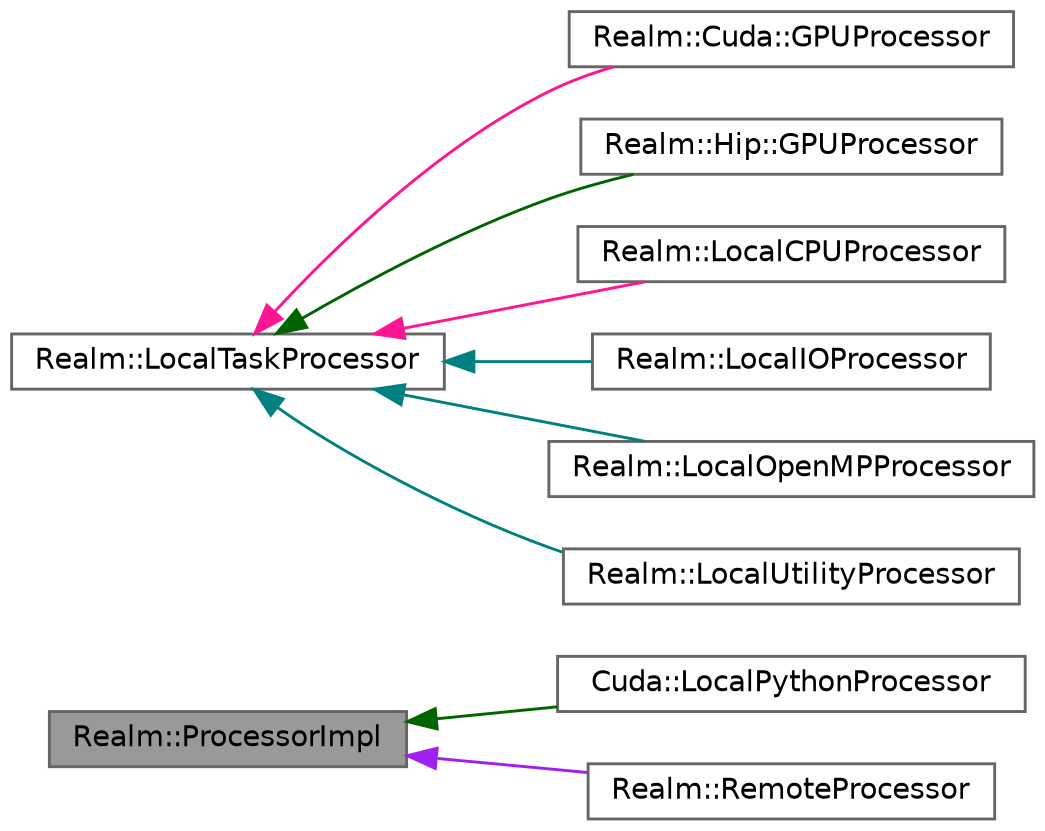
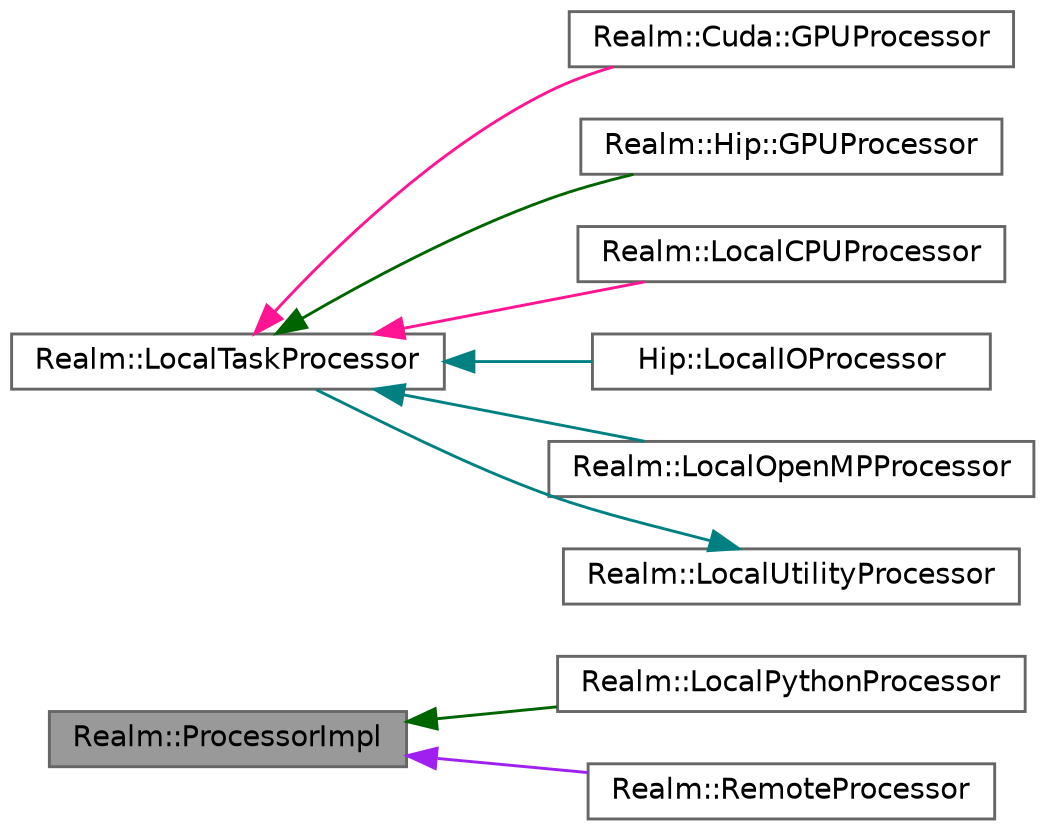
(791, 362) -> (791, 362)
(415, 489) -> (508, 479)
(791, 684) -> (791, 684)
